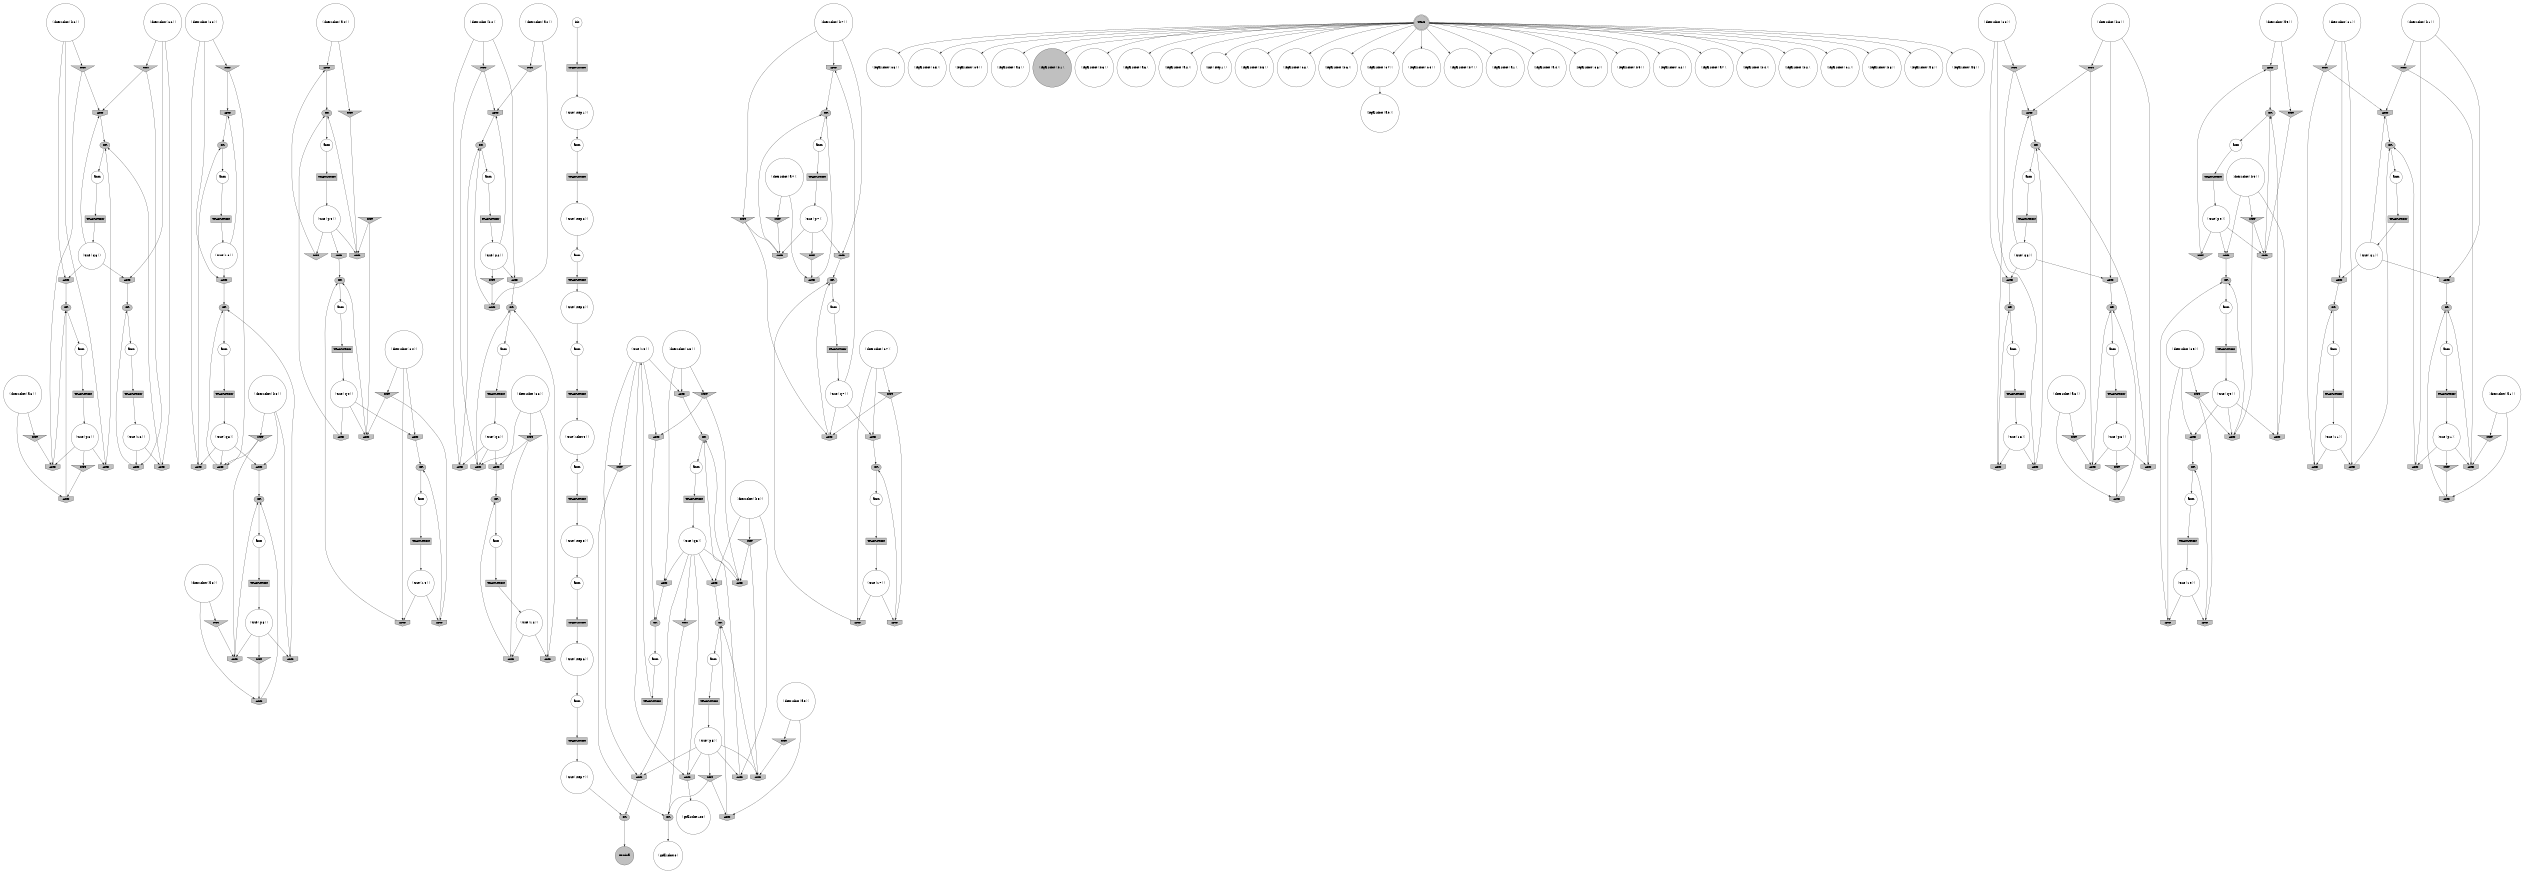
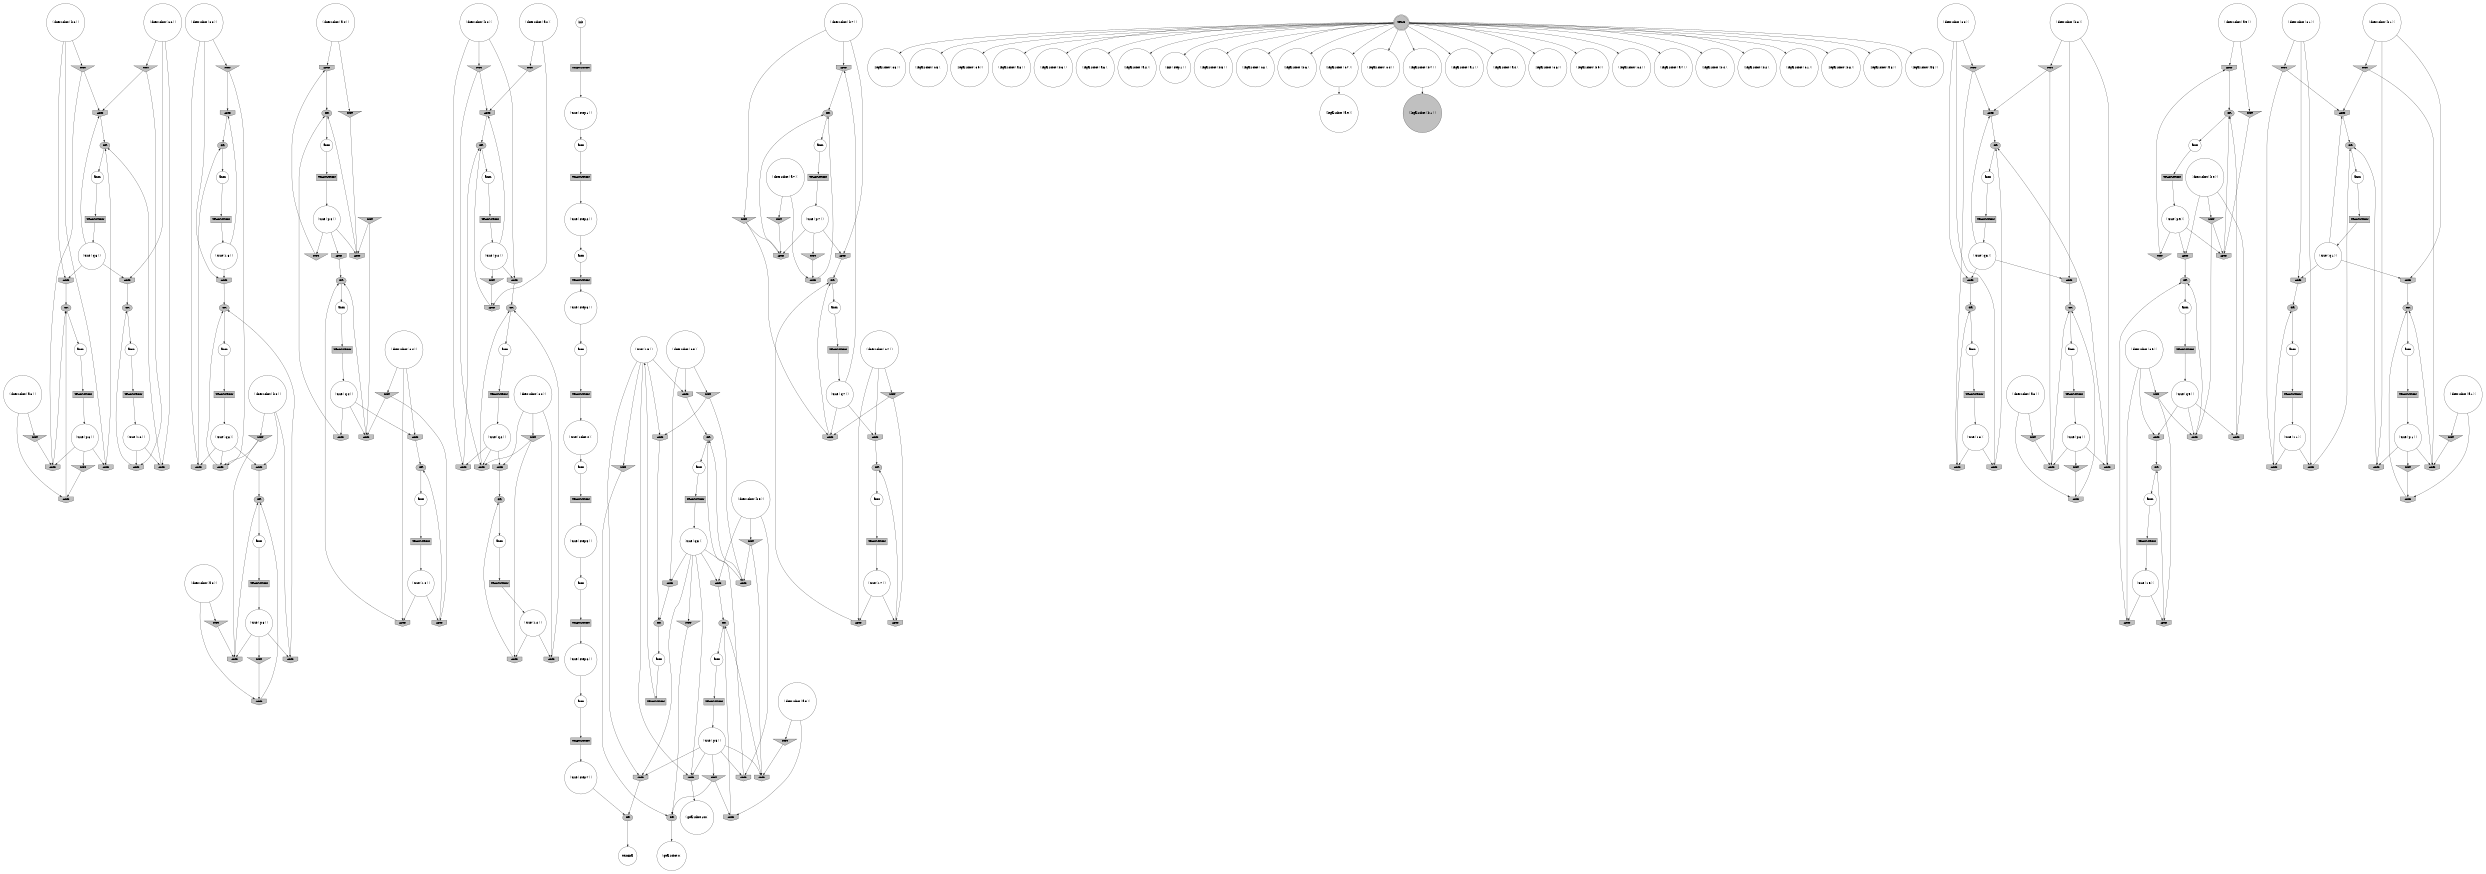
(1239, 31) -> (1422, 90)
(625, 856) -> (628, 856)
